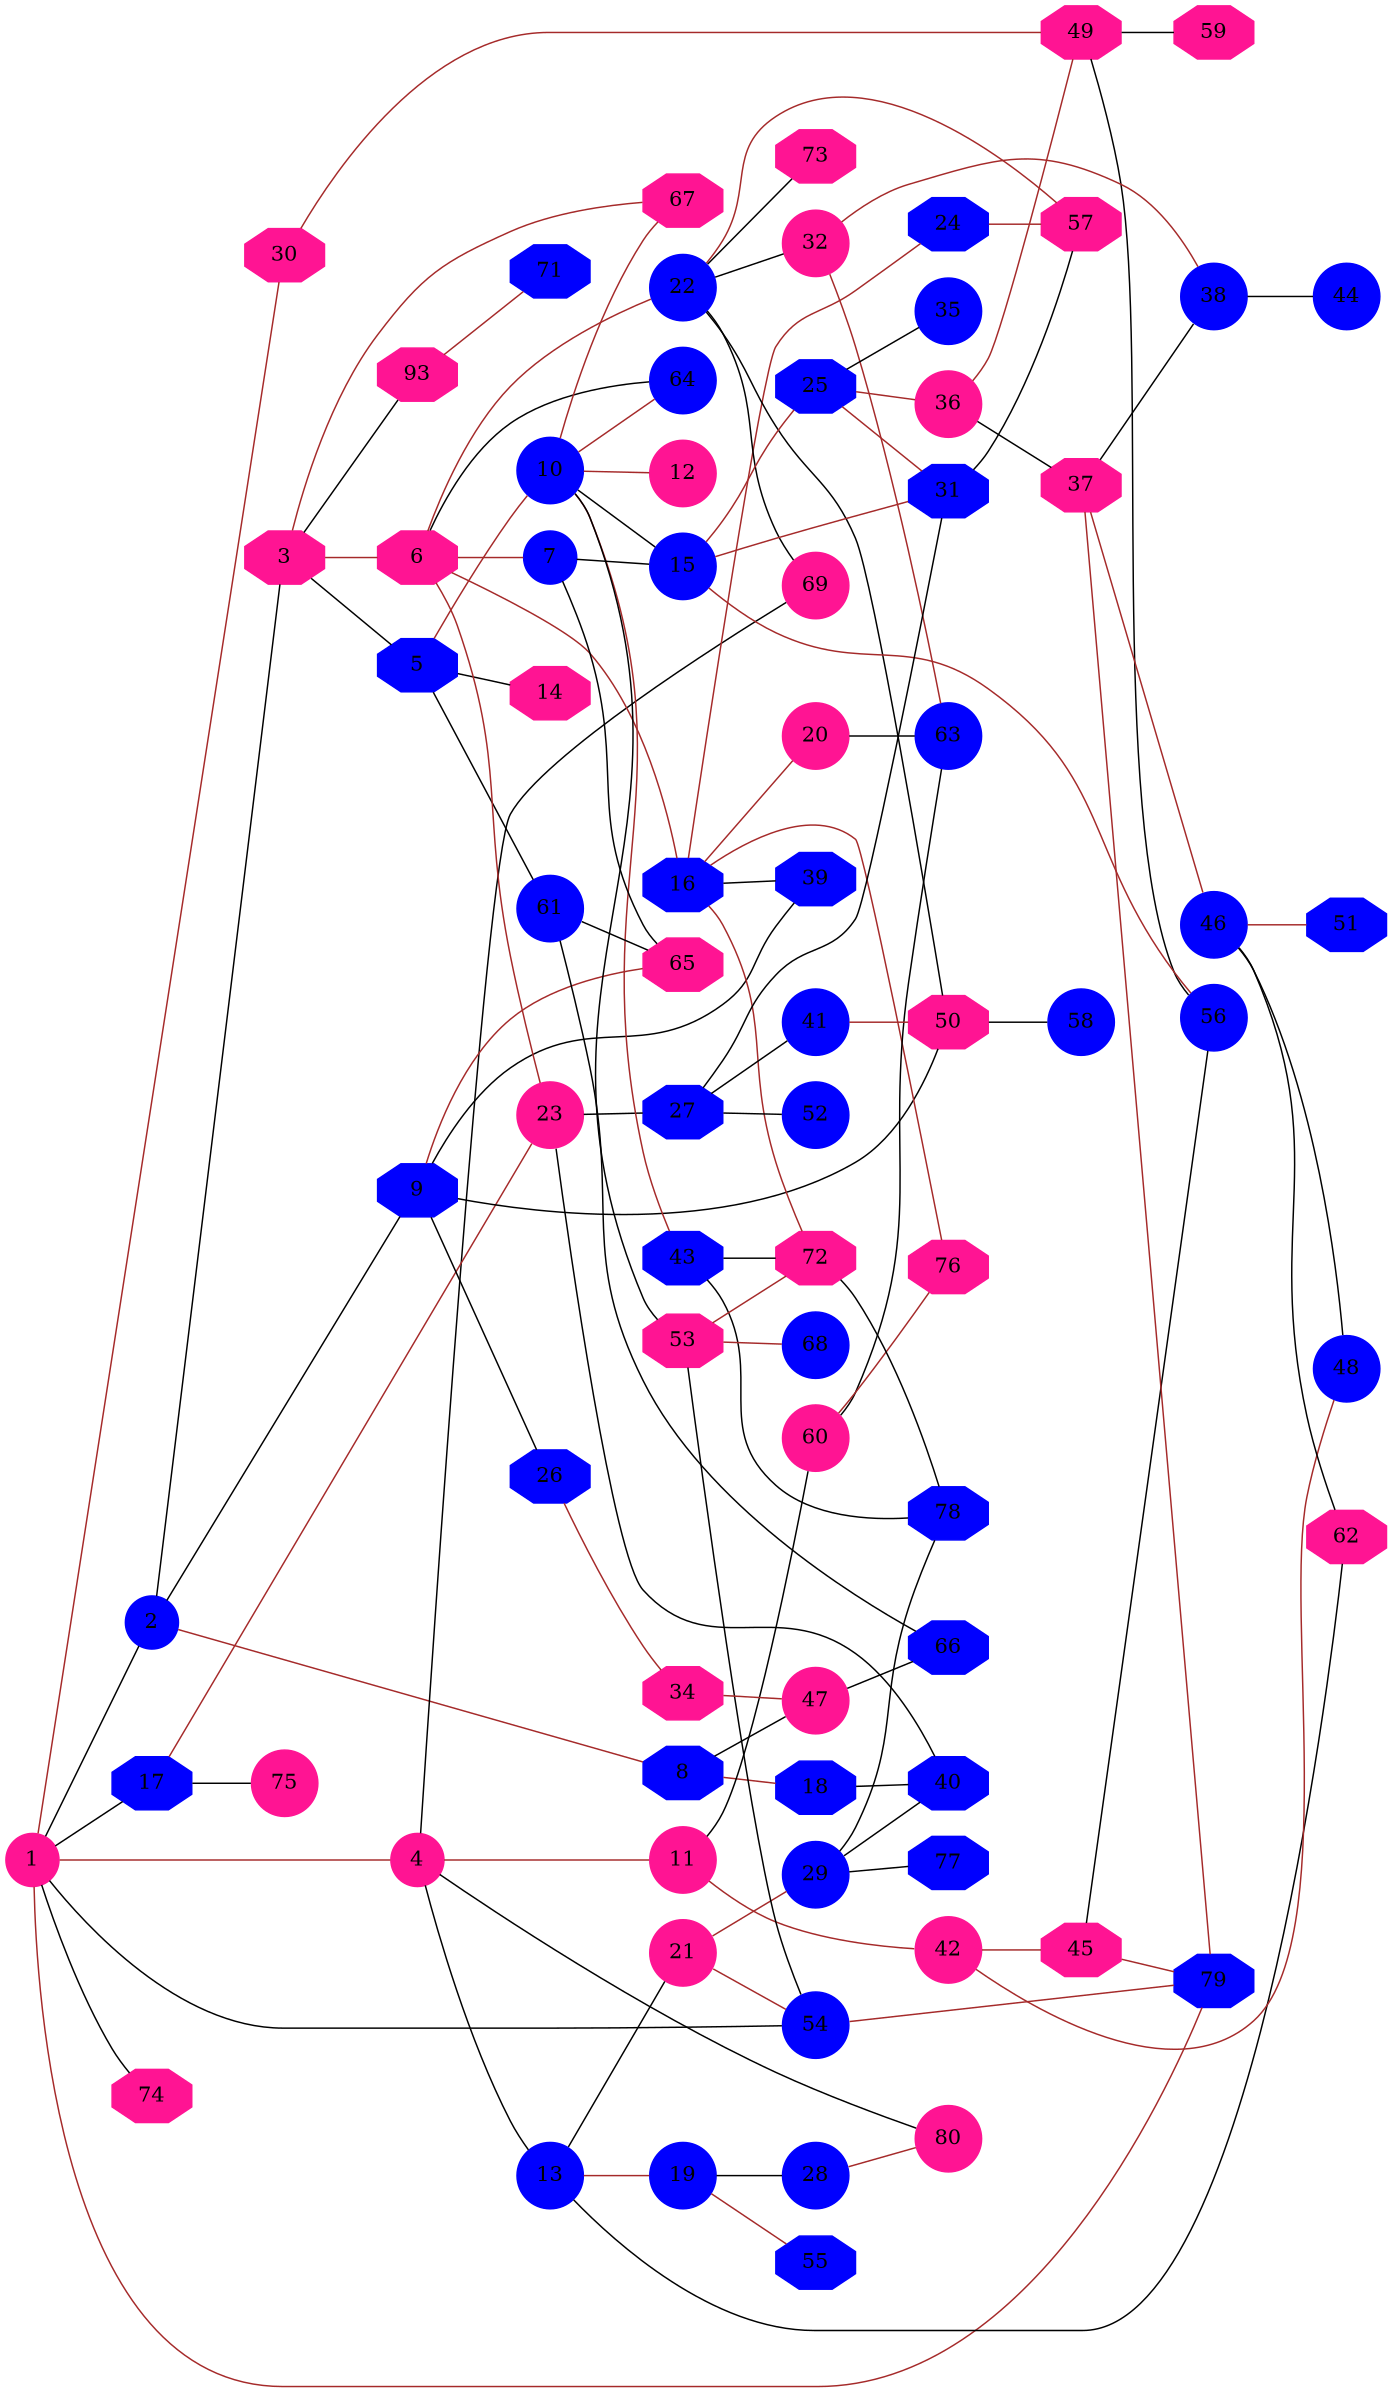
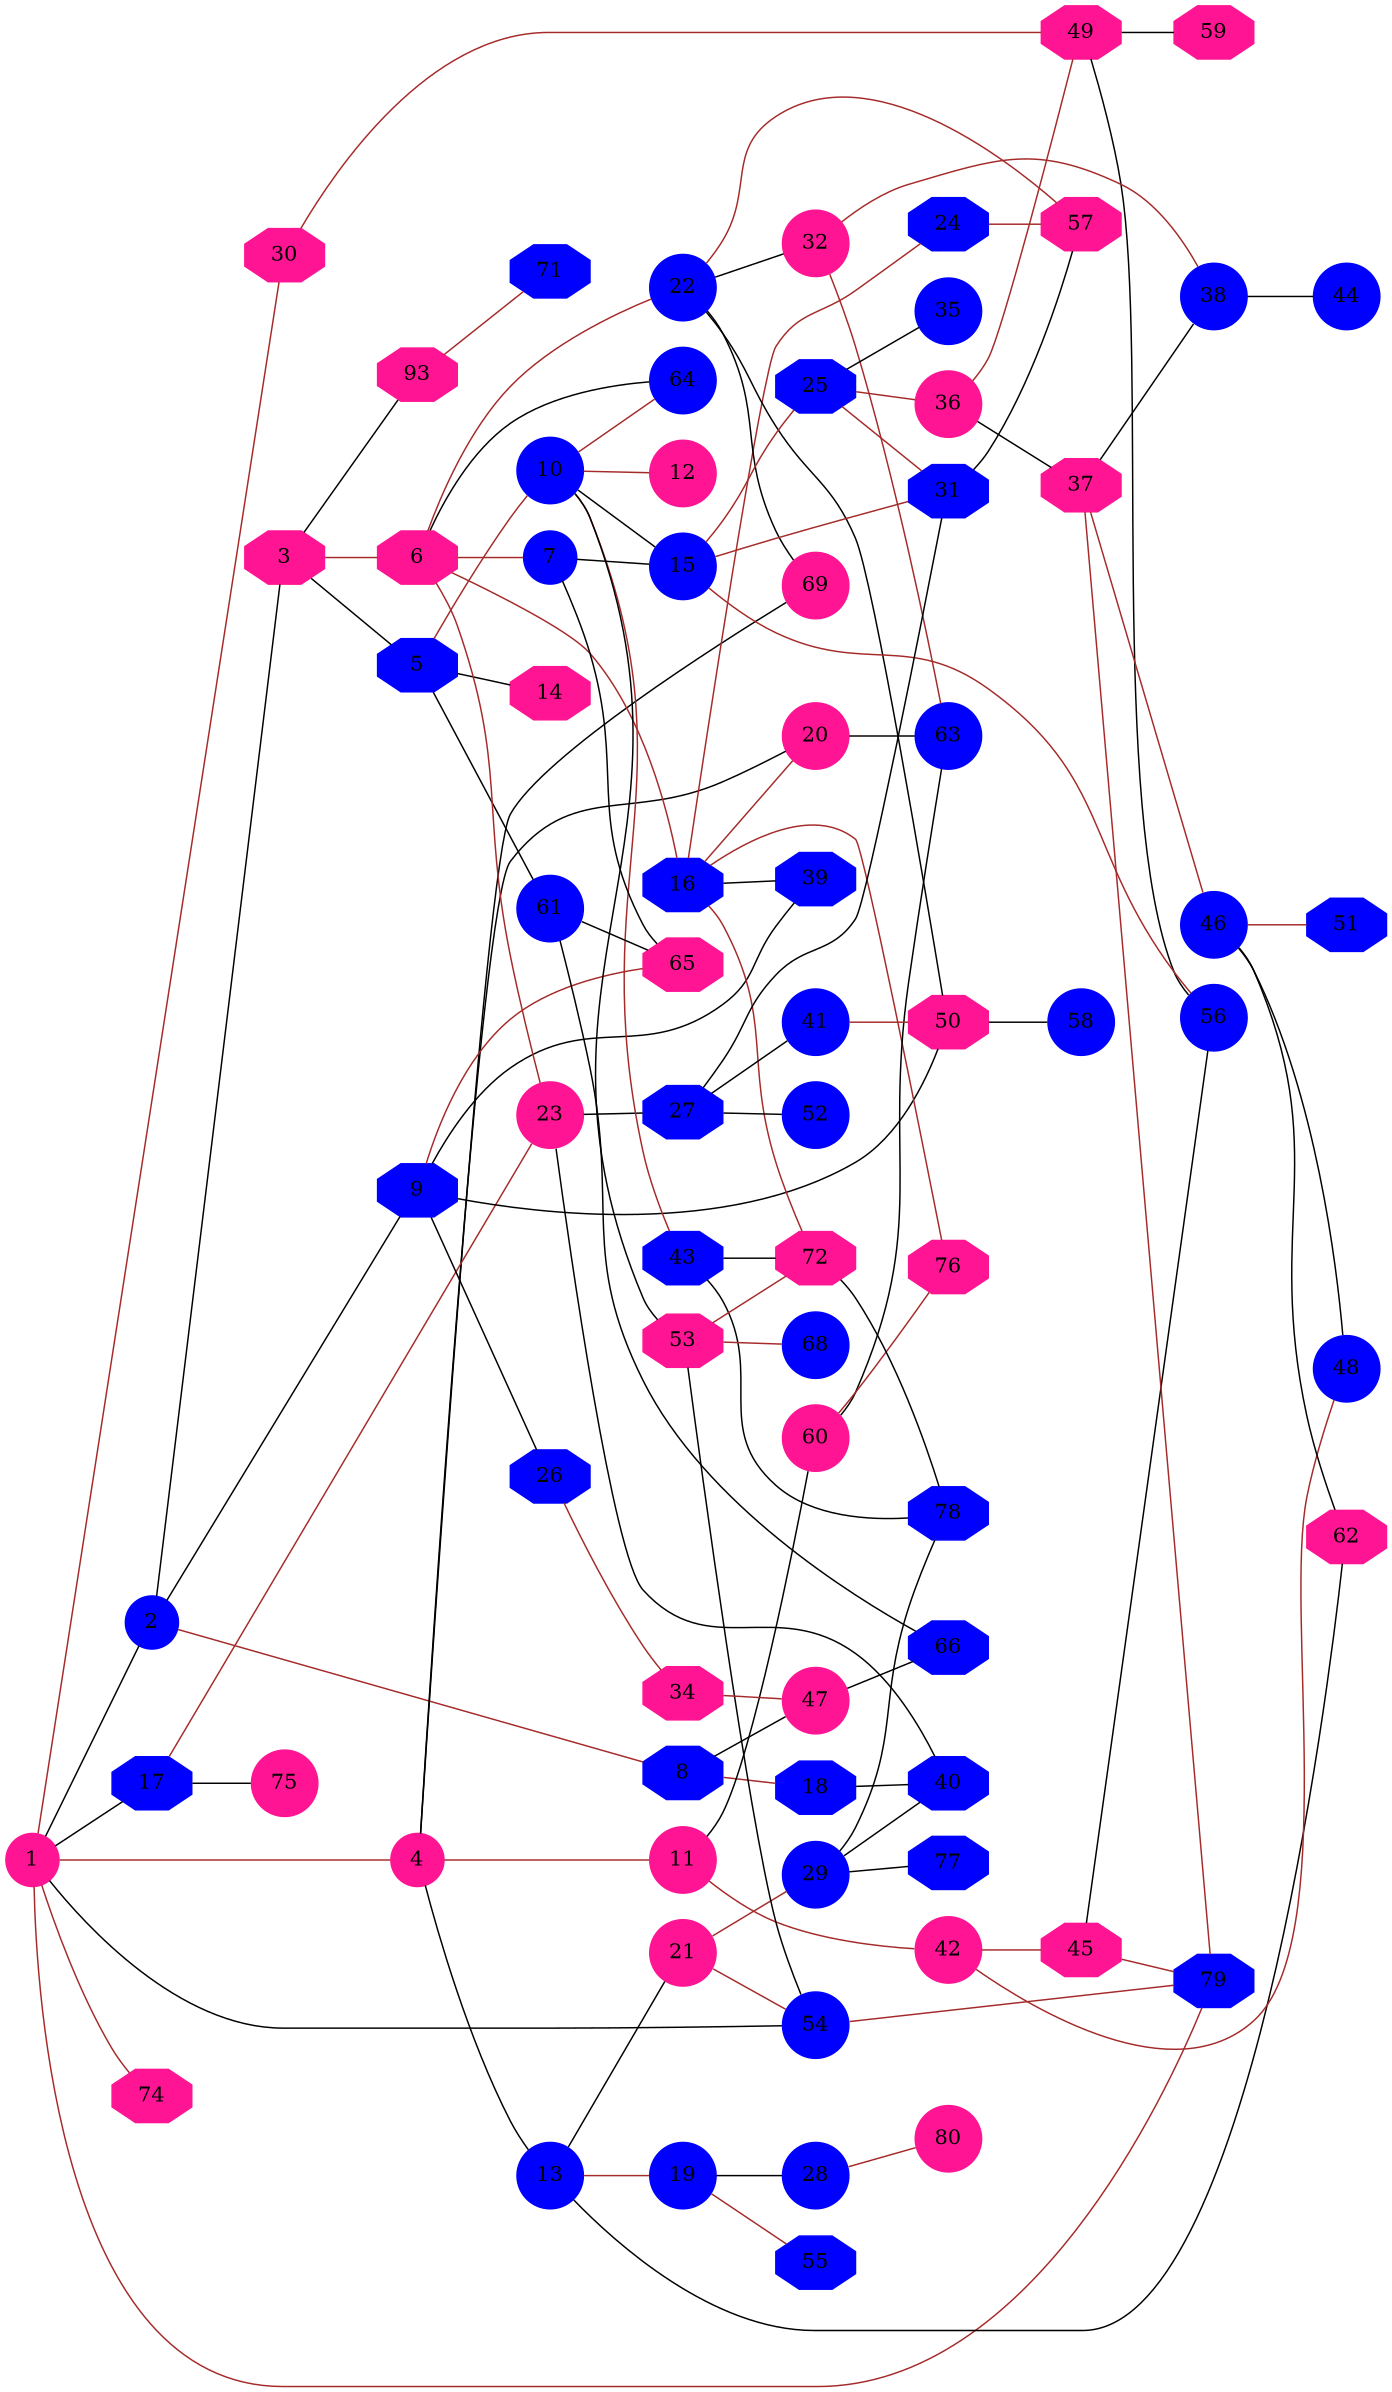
(816, 156) -> none
(683, 201) -> none
(79, 1982) -> (79, 1982)
(669, 2018) -> (467, 1195)
